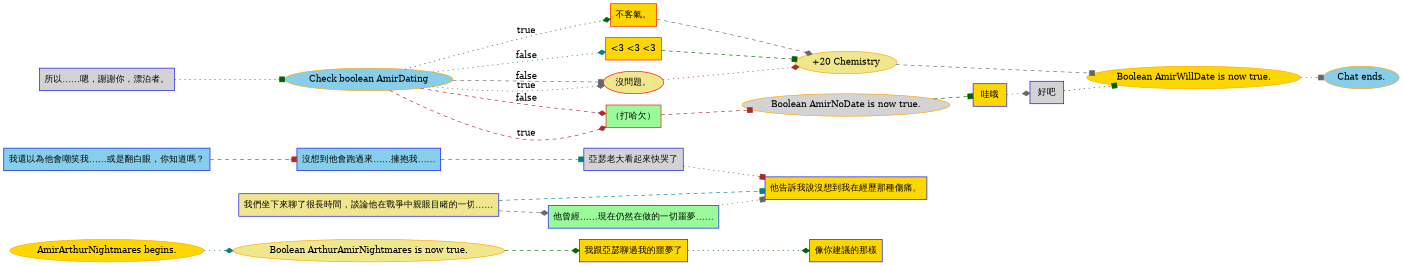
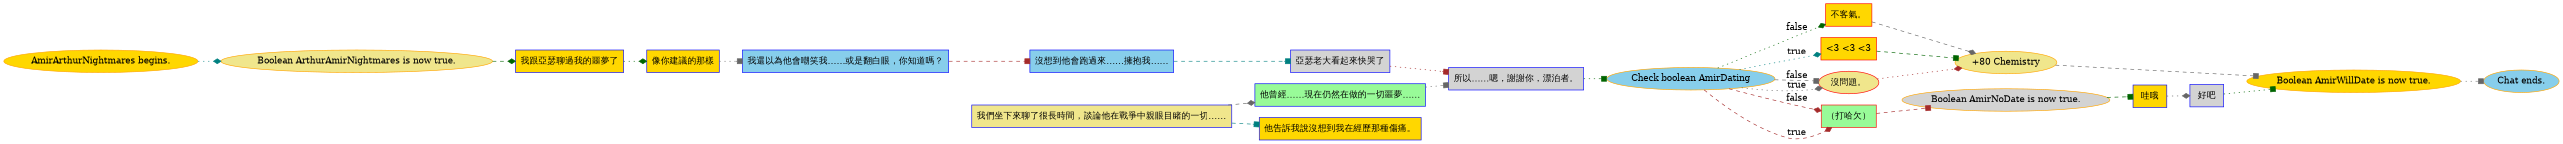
(526, 31) -> (1797, 28)
(526, 56) -> (1797, 52)
none -> (728, 61)
(846, 62) -> (2006, 62)
(721, 171) -> (1416, 69)
(738, 203) -> (1434, 86)
